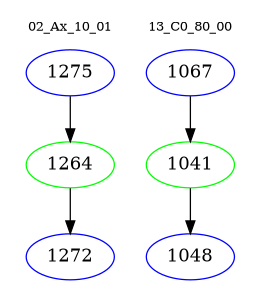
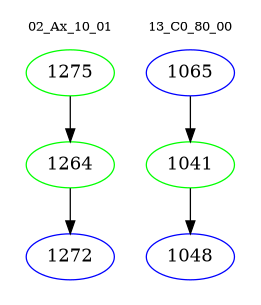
(70, 73) -> (70, 73)
(190, 73) -> (190, 73)
